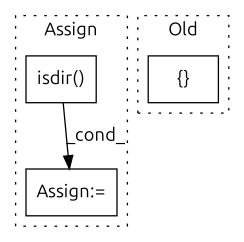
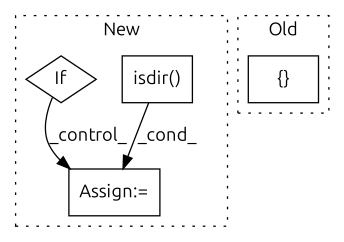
(71, 31) -> (122, 31)
none -> (61, 79)
